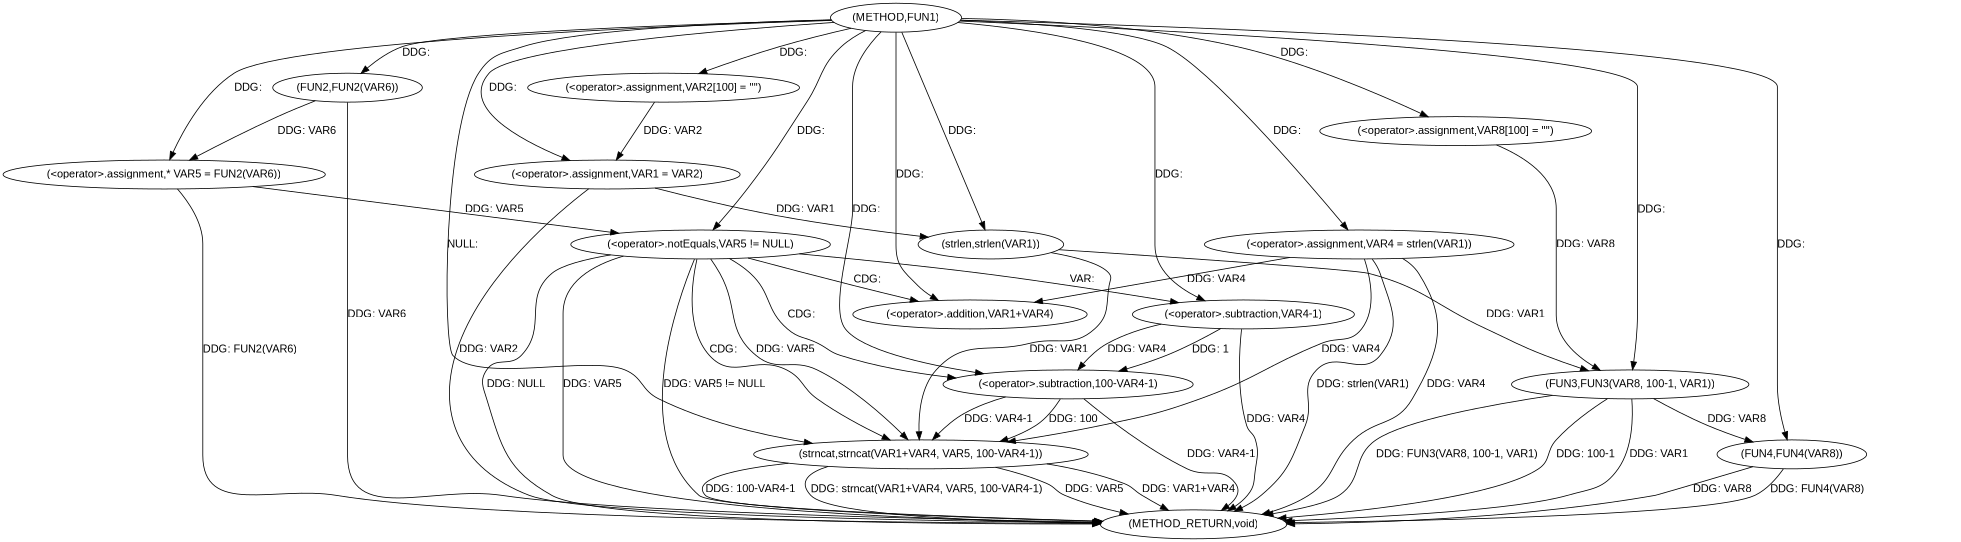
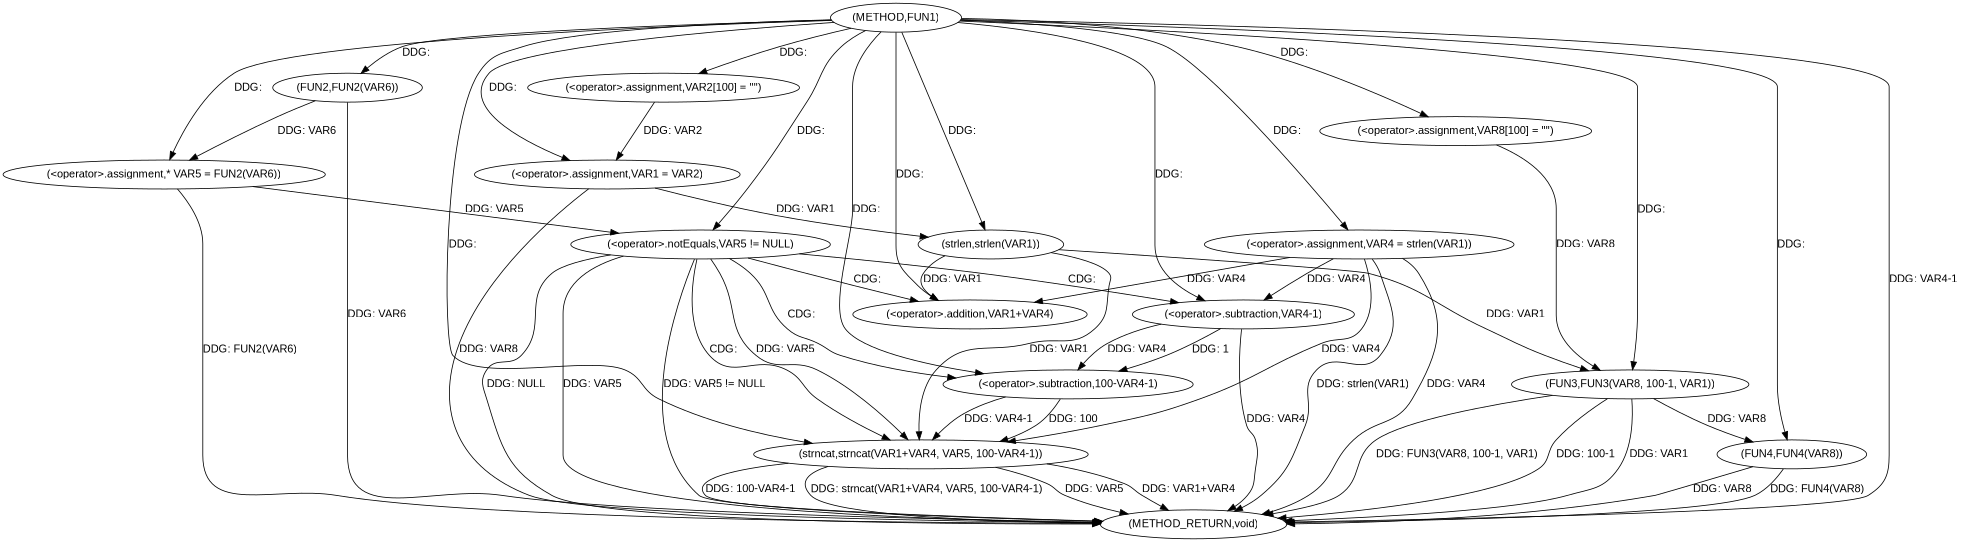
(465, 244) -> (465, 244)
none -> (924, 273)
none -> (1302, 277)
(1084, 279) -> (1084, 279)
(489, 349) -> (489, 349)
(1167, 458) -> (1889, 116)
